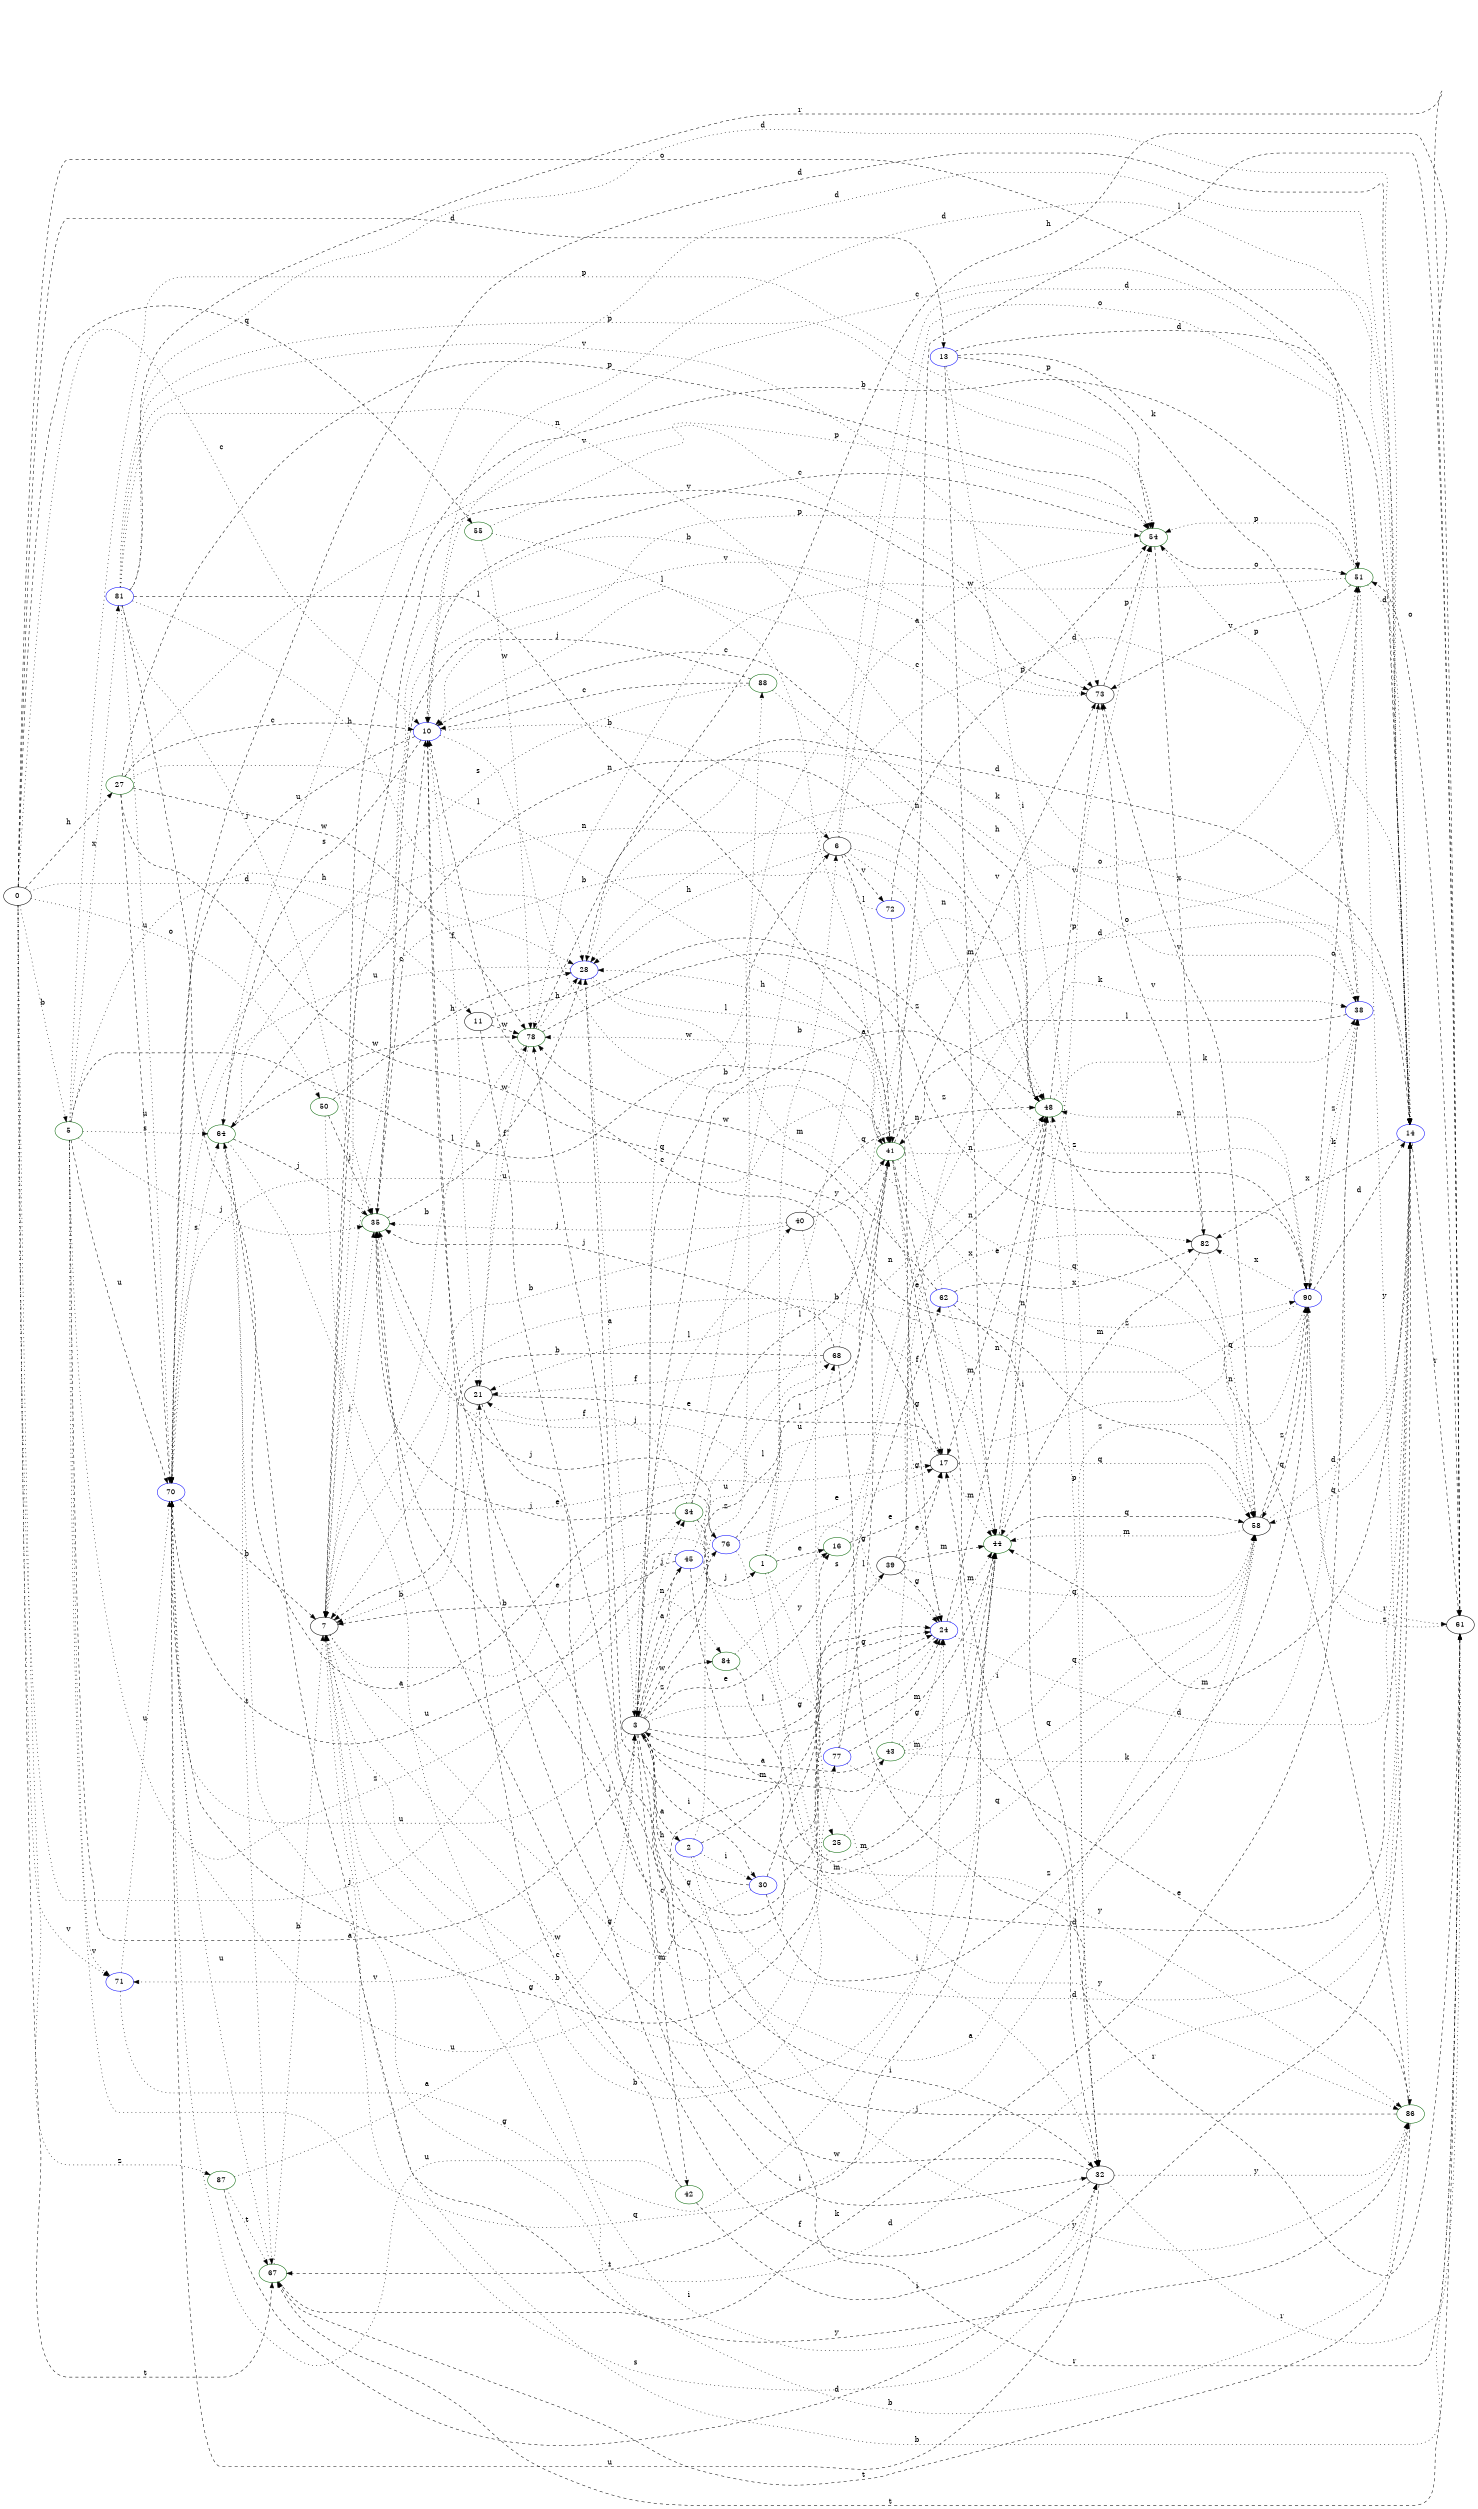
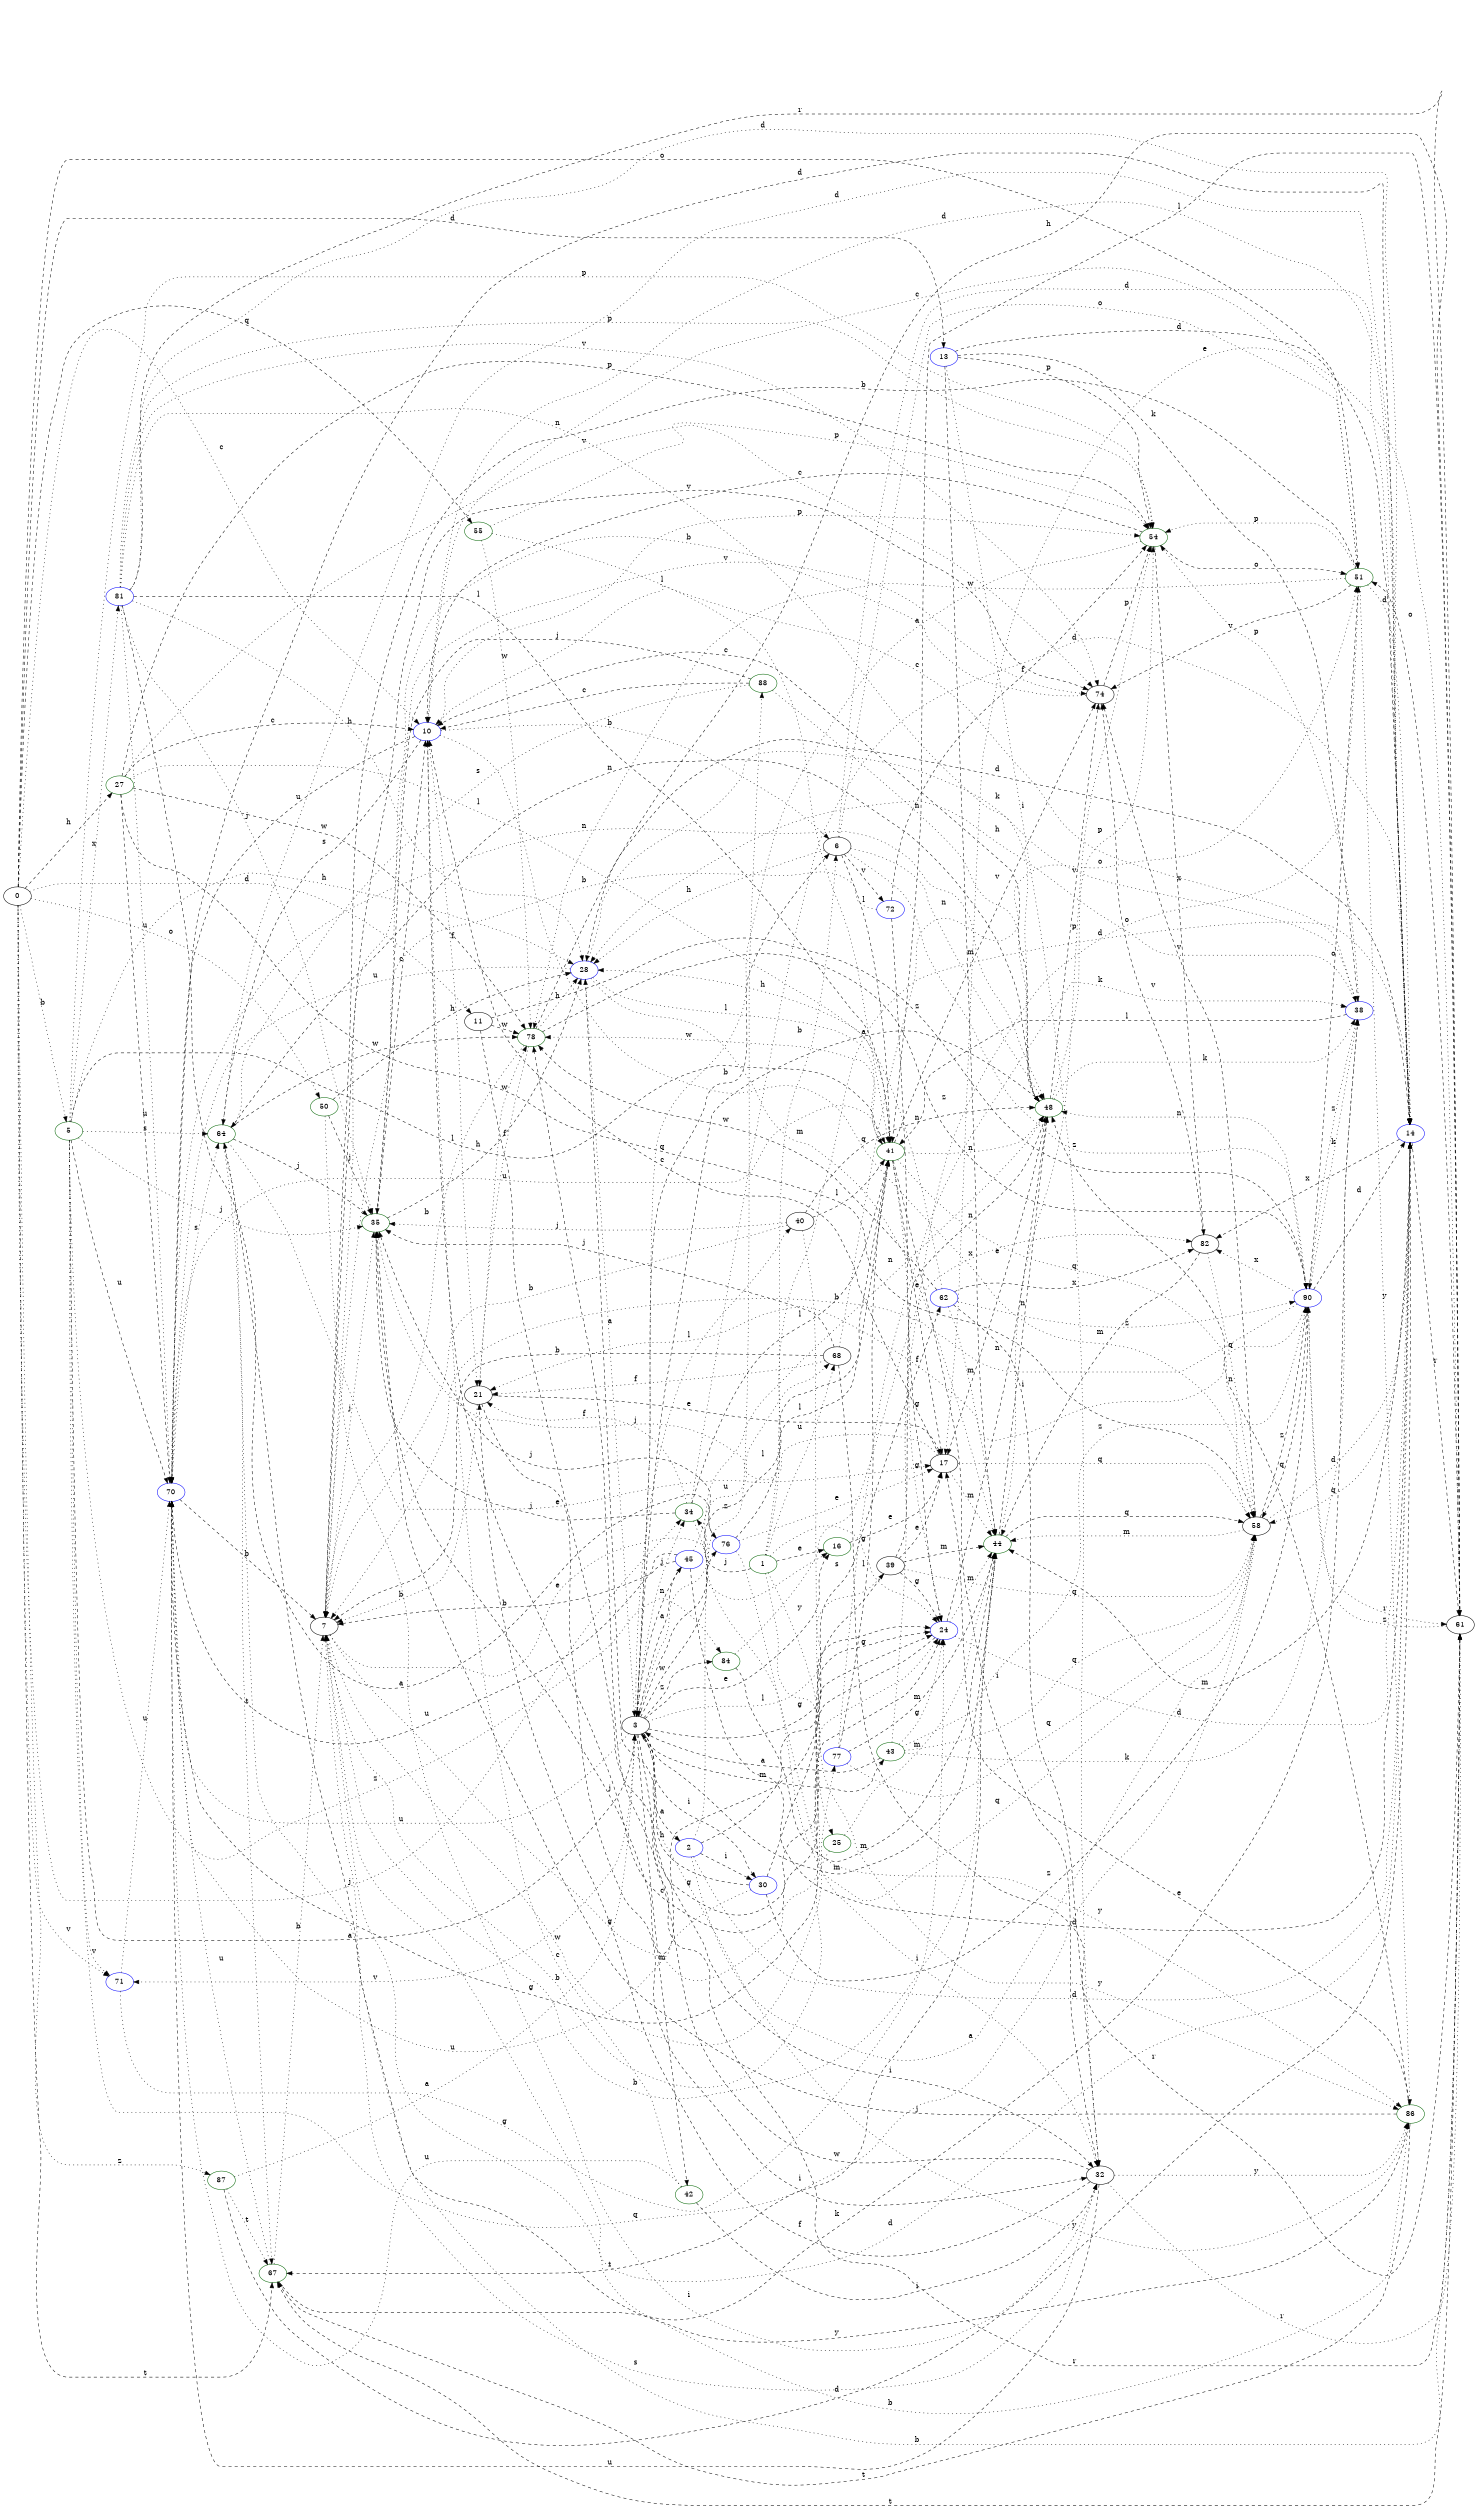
none -> (1366, 408)
(1023, 670) -> (1023, 670)
(1100, 695) -> (1100, 695)
(837, 1193) -> (837, 1193)
(467, 1527) -> (467, 1527)
(714, 1583) -> (712, 1566)
(1079, 1639) -> (1106, 839)
(724, 1865) -> (724, 1865)
